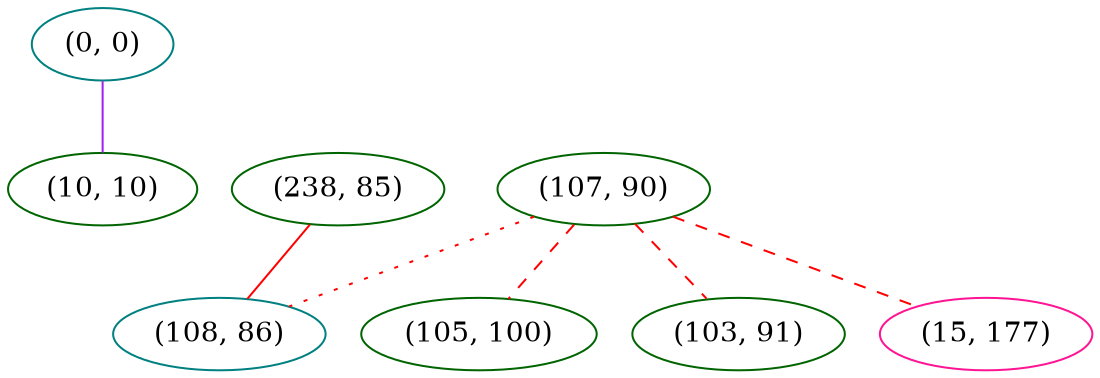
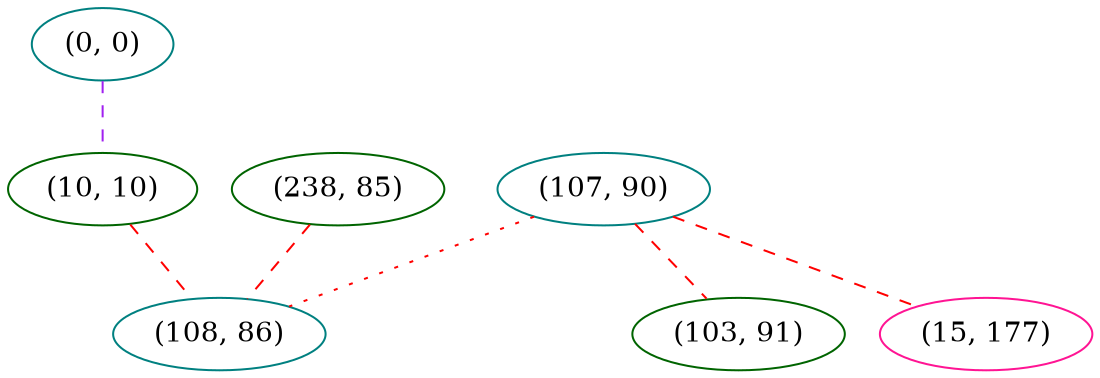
(103, 117) -> (103, 117)
(604, 189) -> (604, 189)
none -> (161, 262)
(279, 262) -> (279, 262)
(479, 334) -> none
